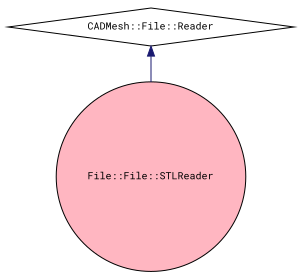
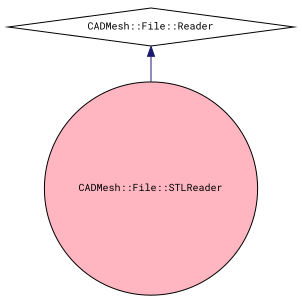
(151, 177) -> (151, 189)
